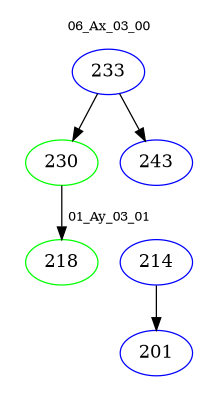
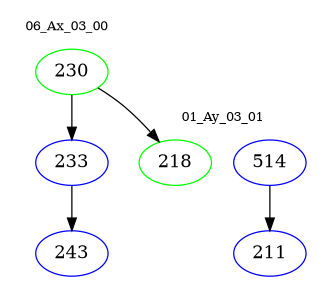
(88, 111) -> (72, 111)
(156, 262) -> (270, 163)
(156, 353) -> (270, 253)
